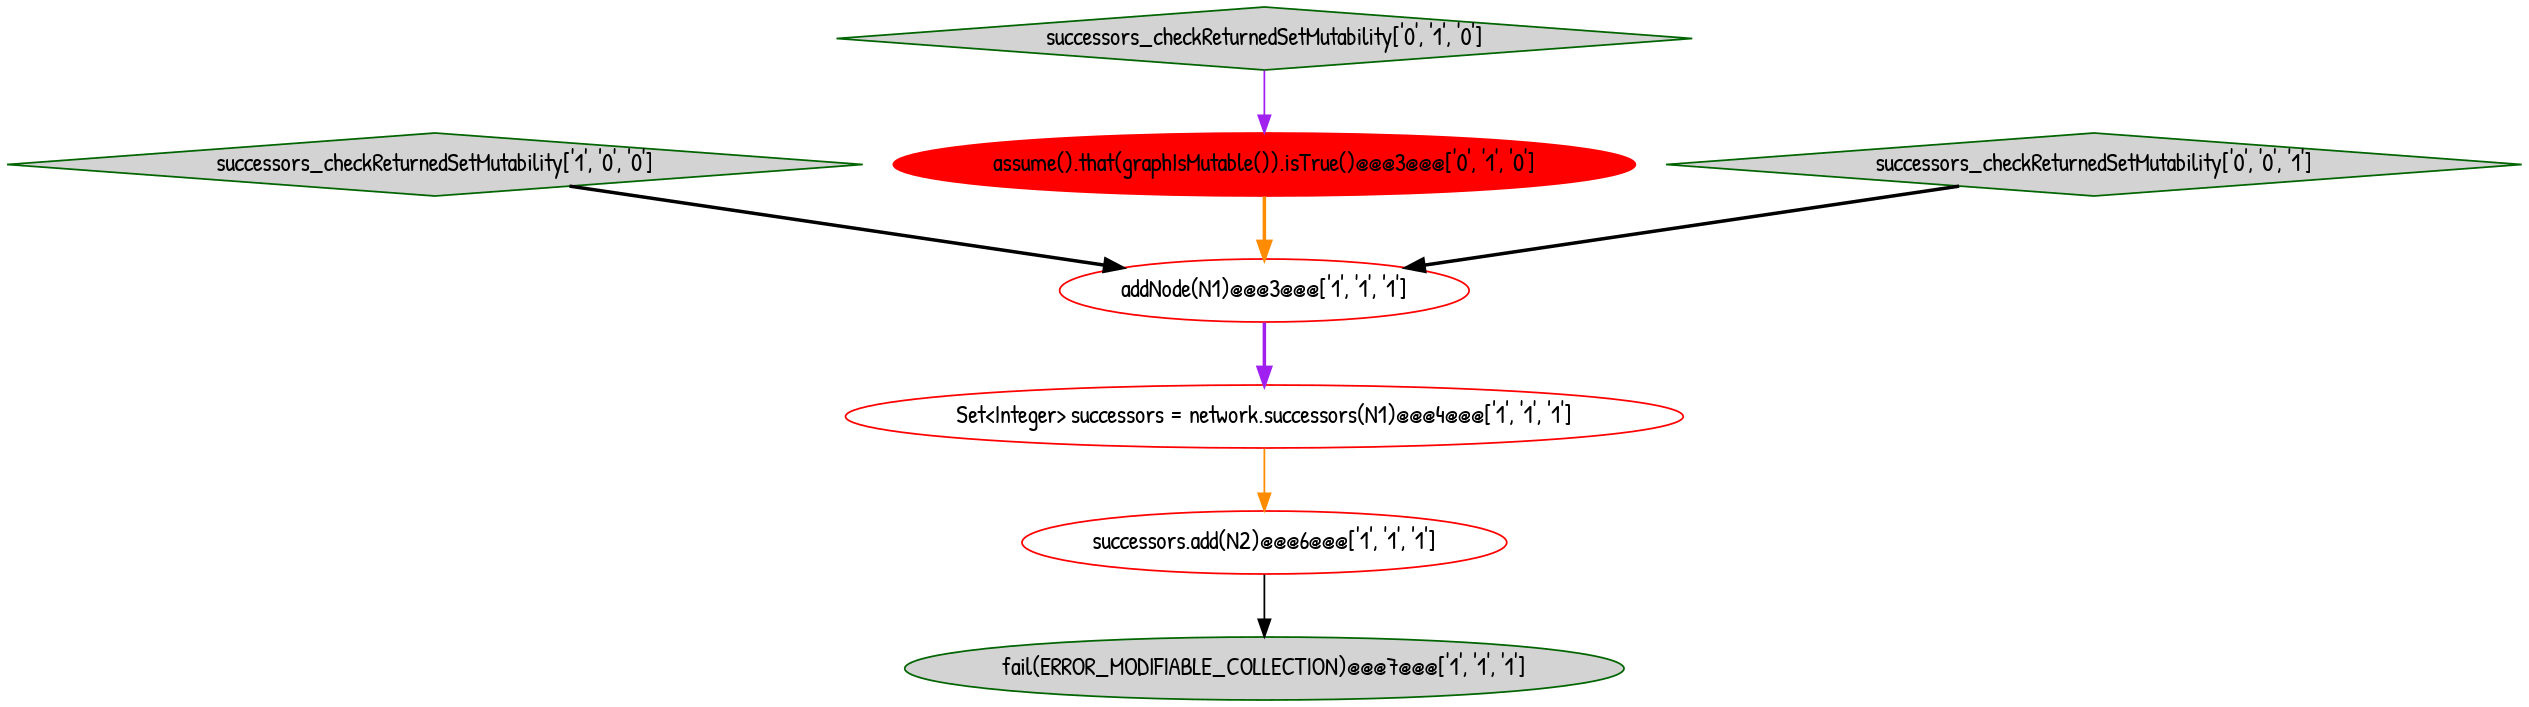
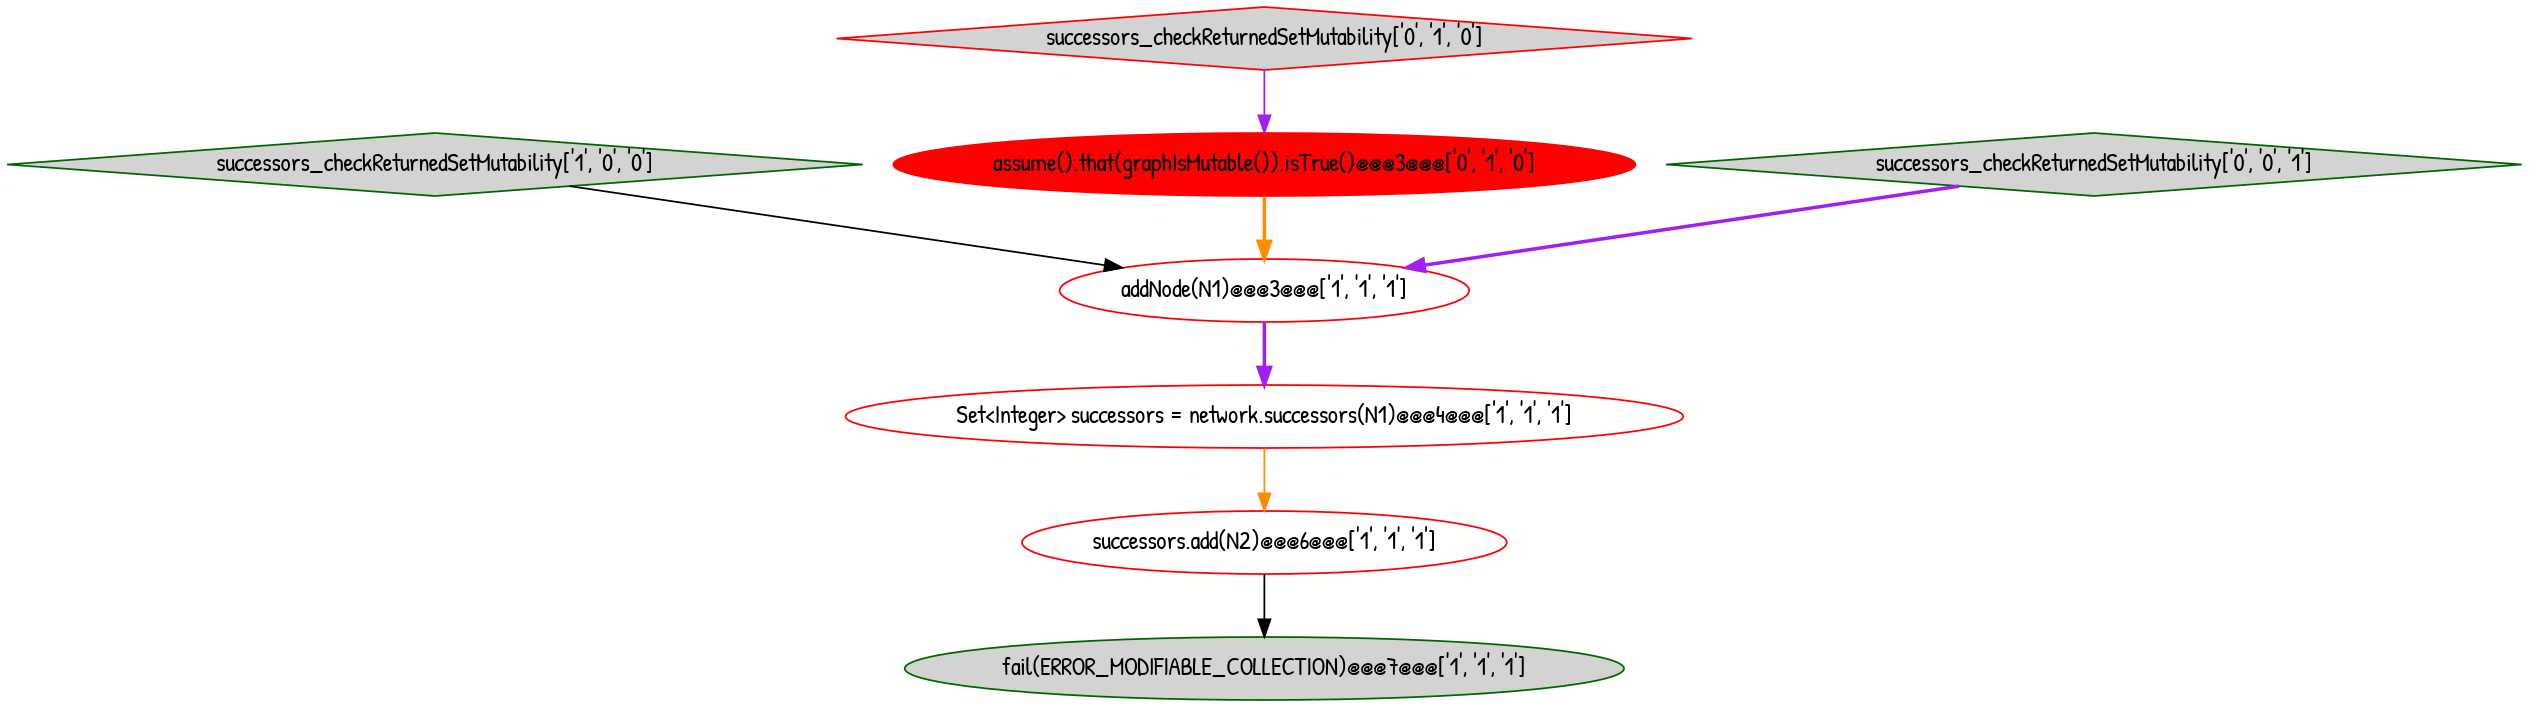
(1264, 38) -> (1264, 38)
(837, 226) -> (837, 226)
(1692, 226) -> (1692, 226)
